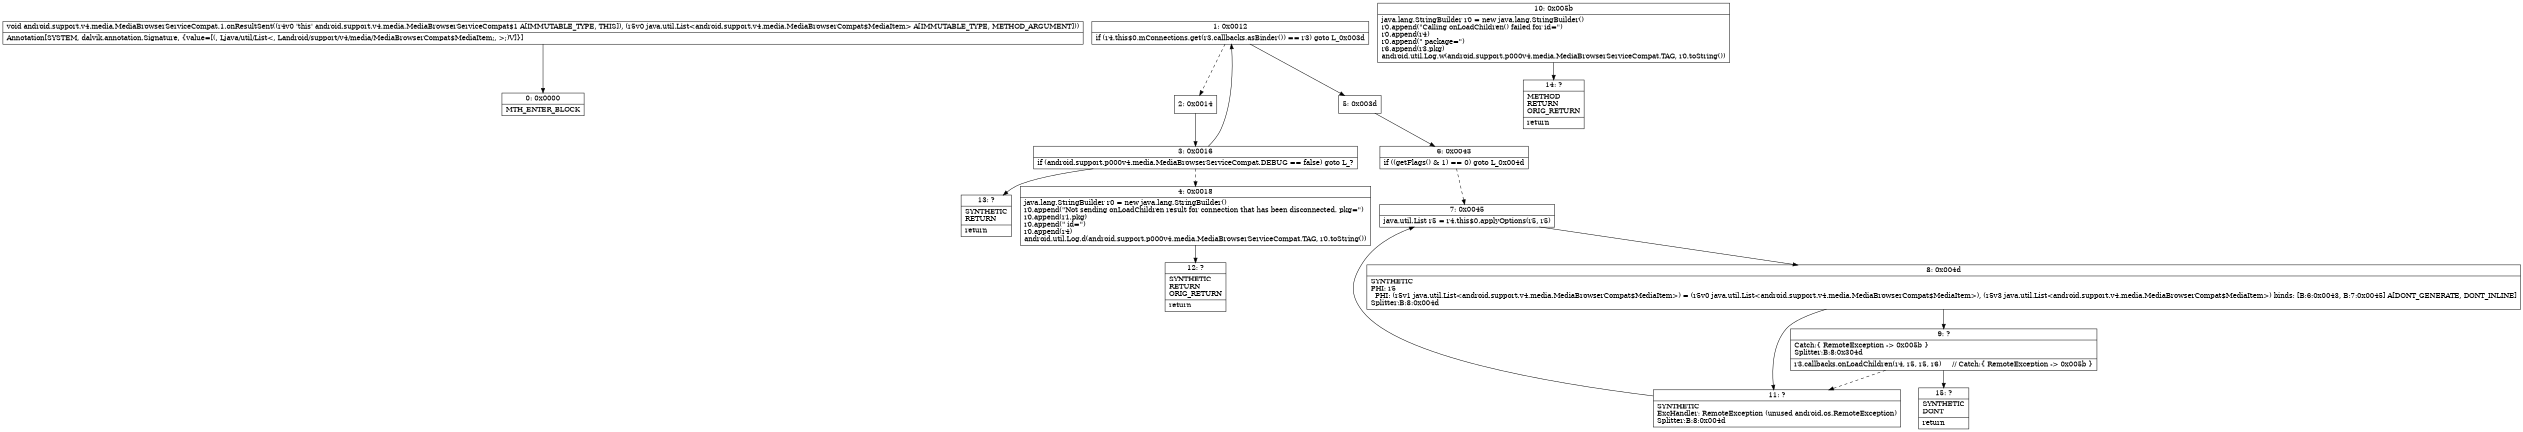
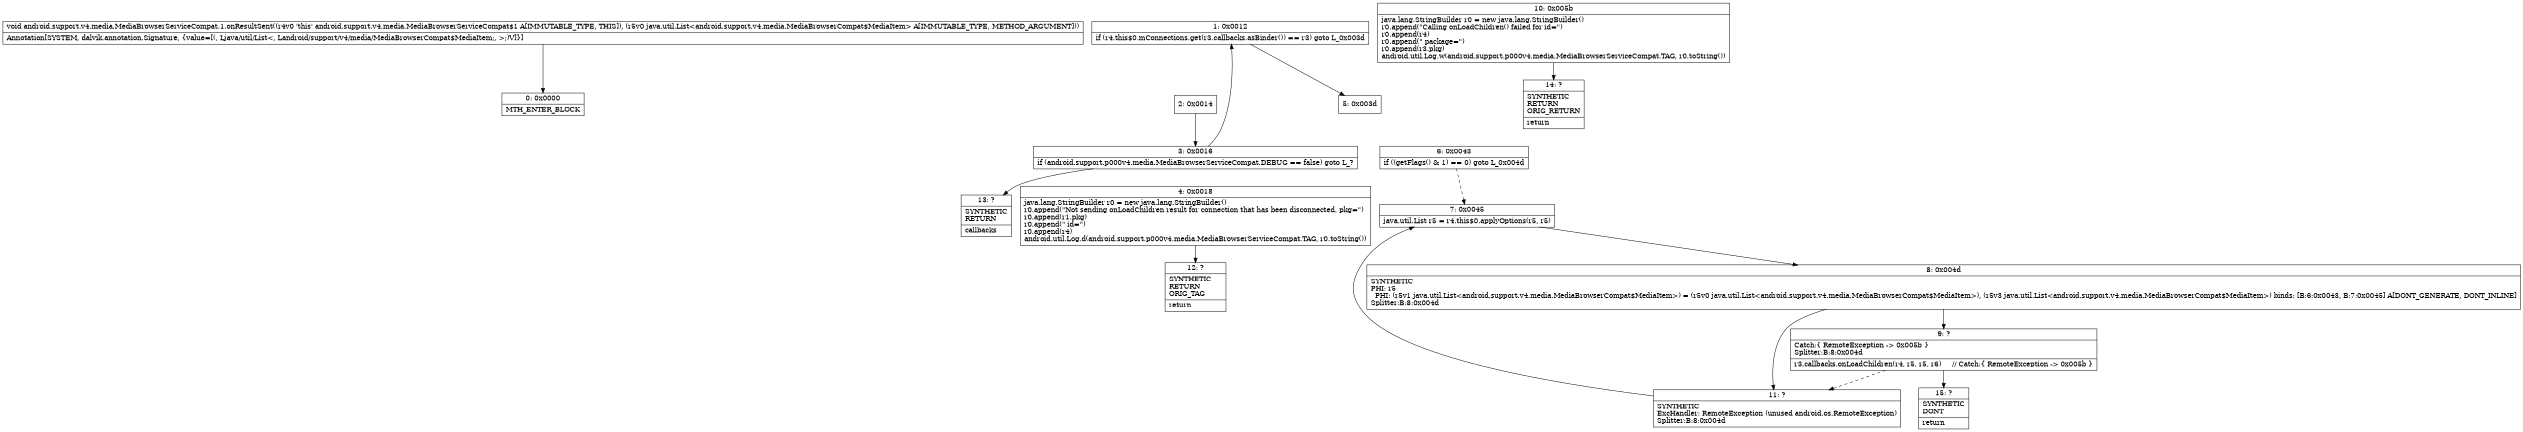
(1413, 49) -> (1413, 49)
(1213, 68) -> none
(1544, 97) -> (1548, 97)
(1403, 129) -> none
(1196, 175) -> none
(976, 231) -> (981, 231)
(1196, 294) -> (1187, 294)
(1829, 353) -> (1829, 353)
